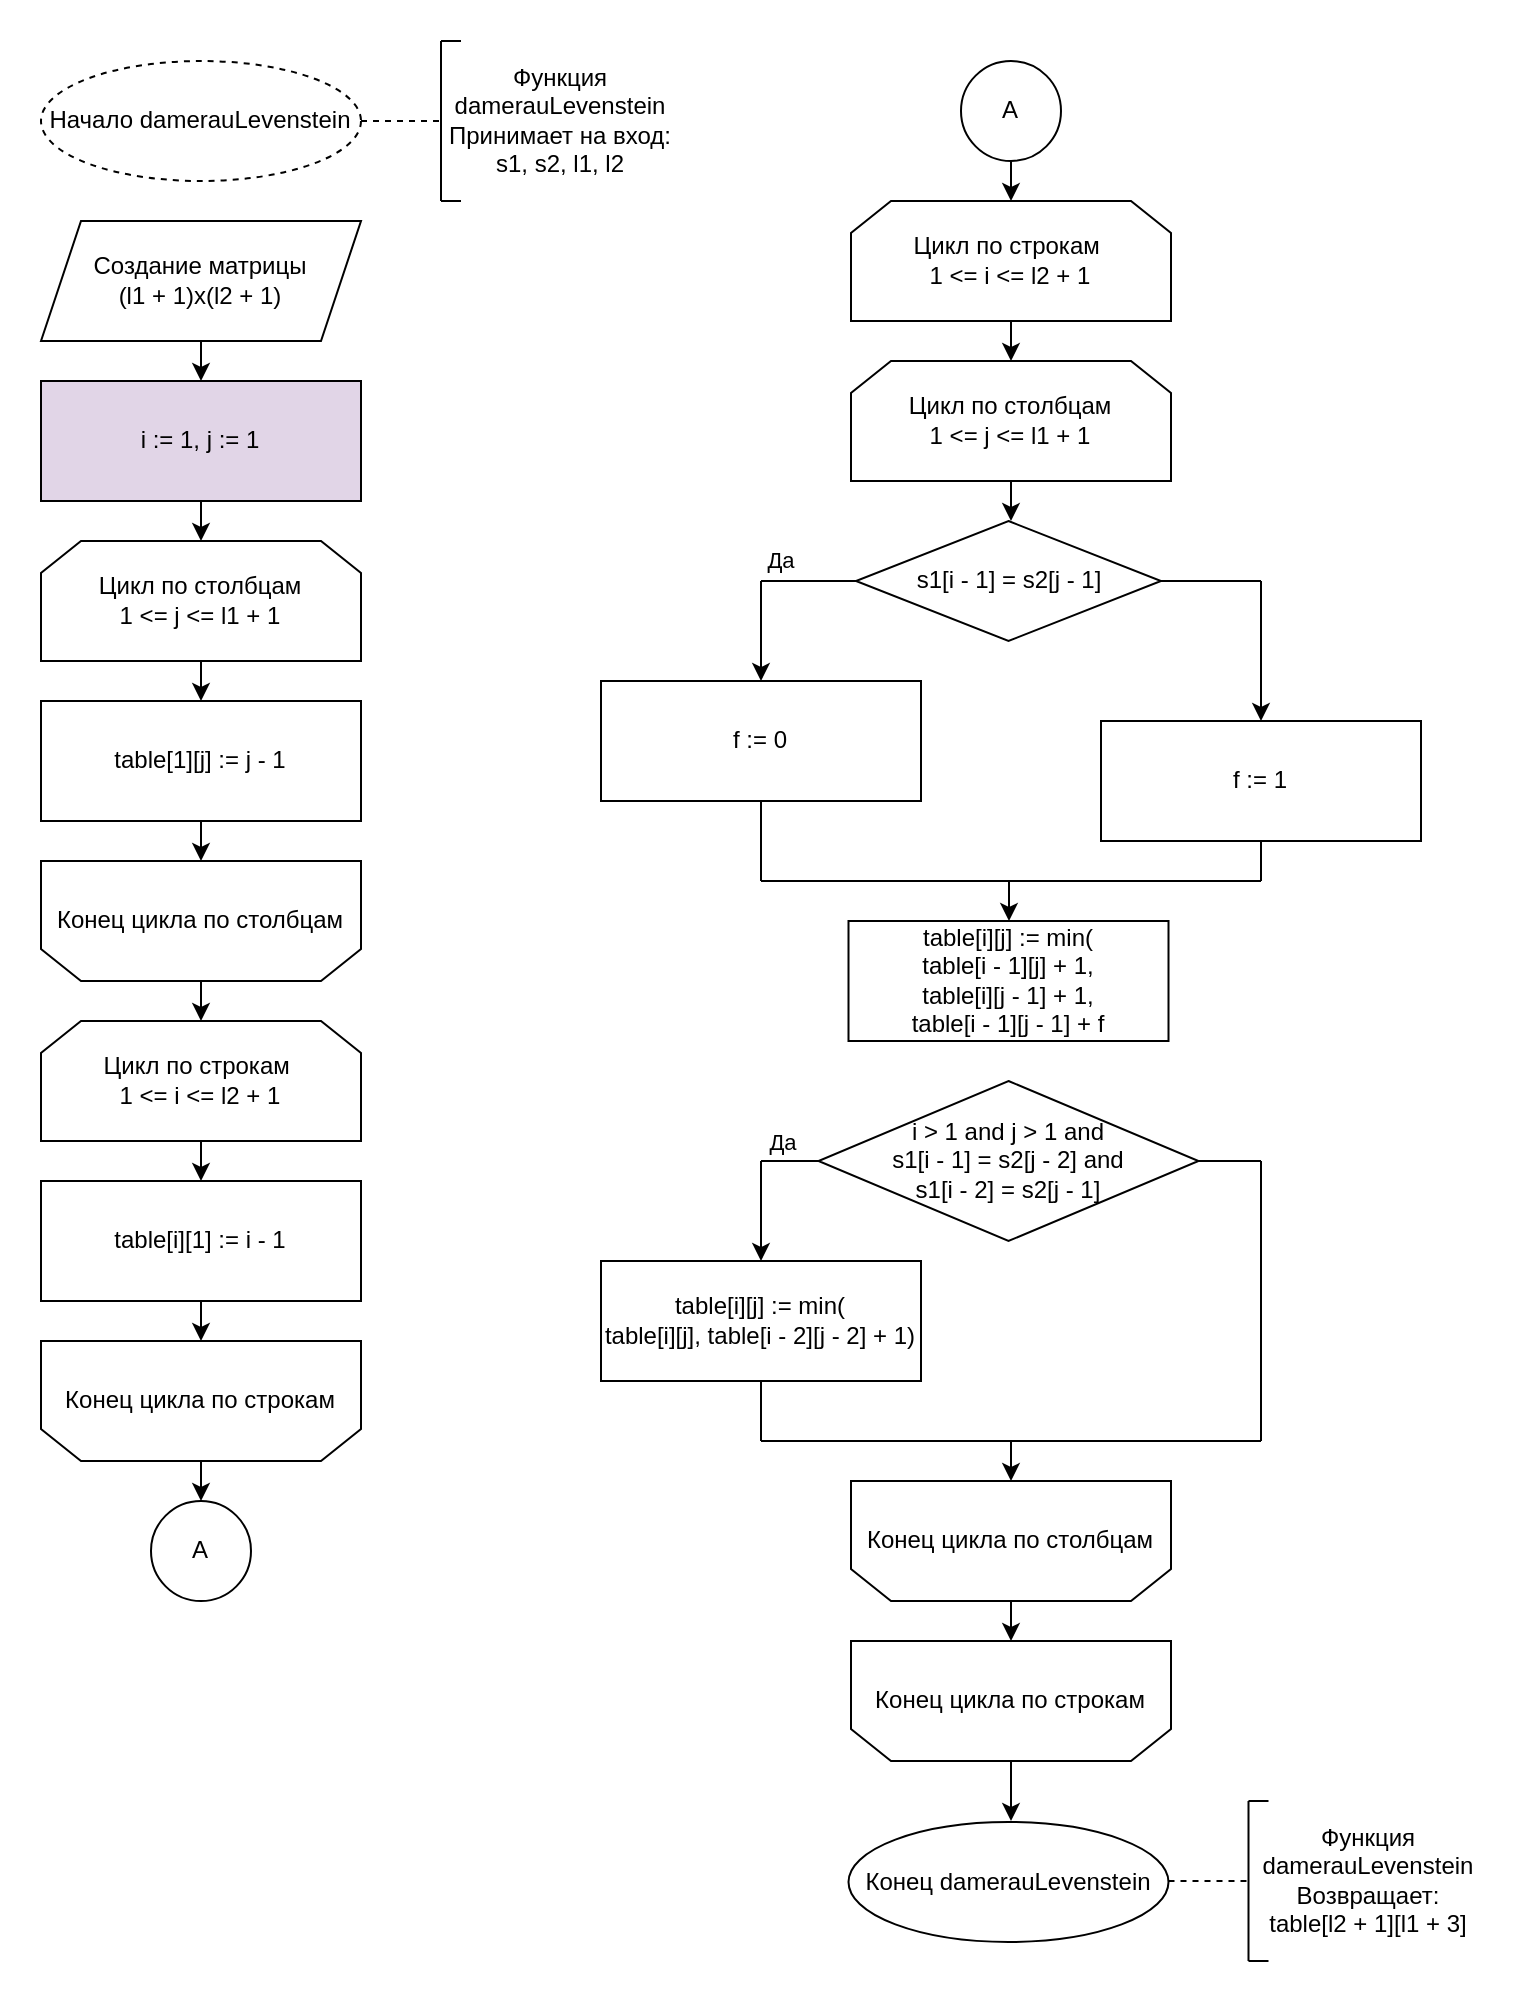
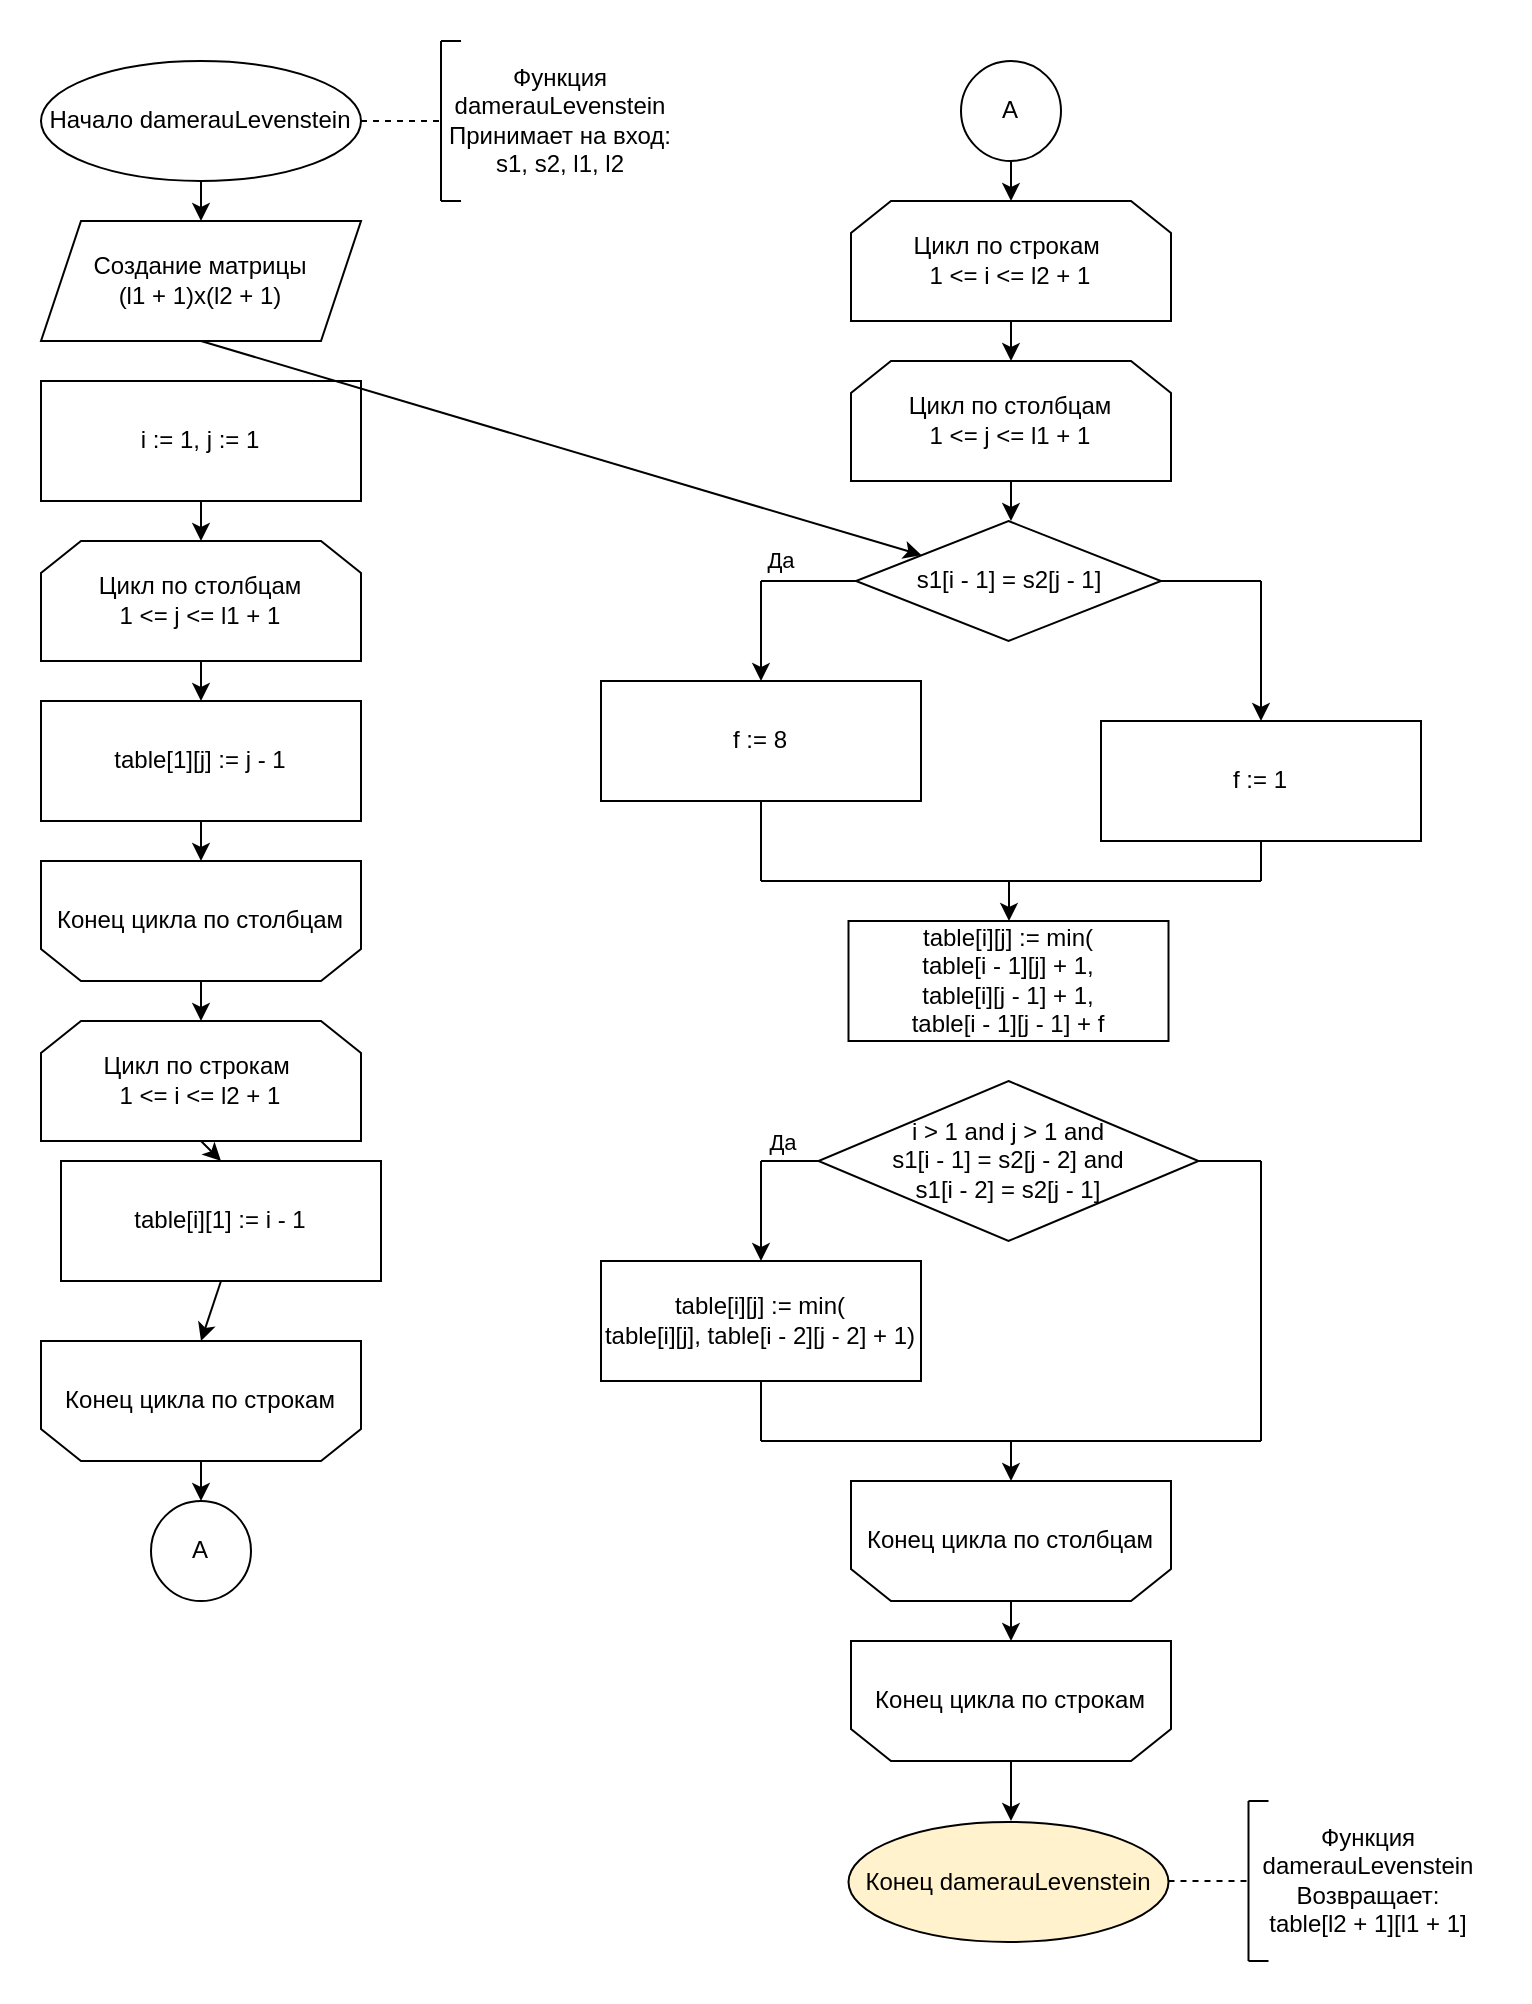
(201, 121) -> (201, 121)
none -> (201, 194)
(201, 354) -> (555, 446)
(201, 441) -> (201, 441)
(761, 741) -> (761, 741)
(201, 1241) -> (221, 1221)
(1369, 1881) -> (1369, 1881)
(1009, 1882) -> (1009, 1882)
